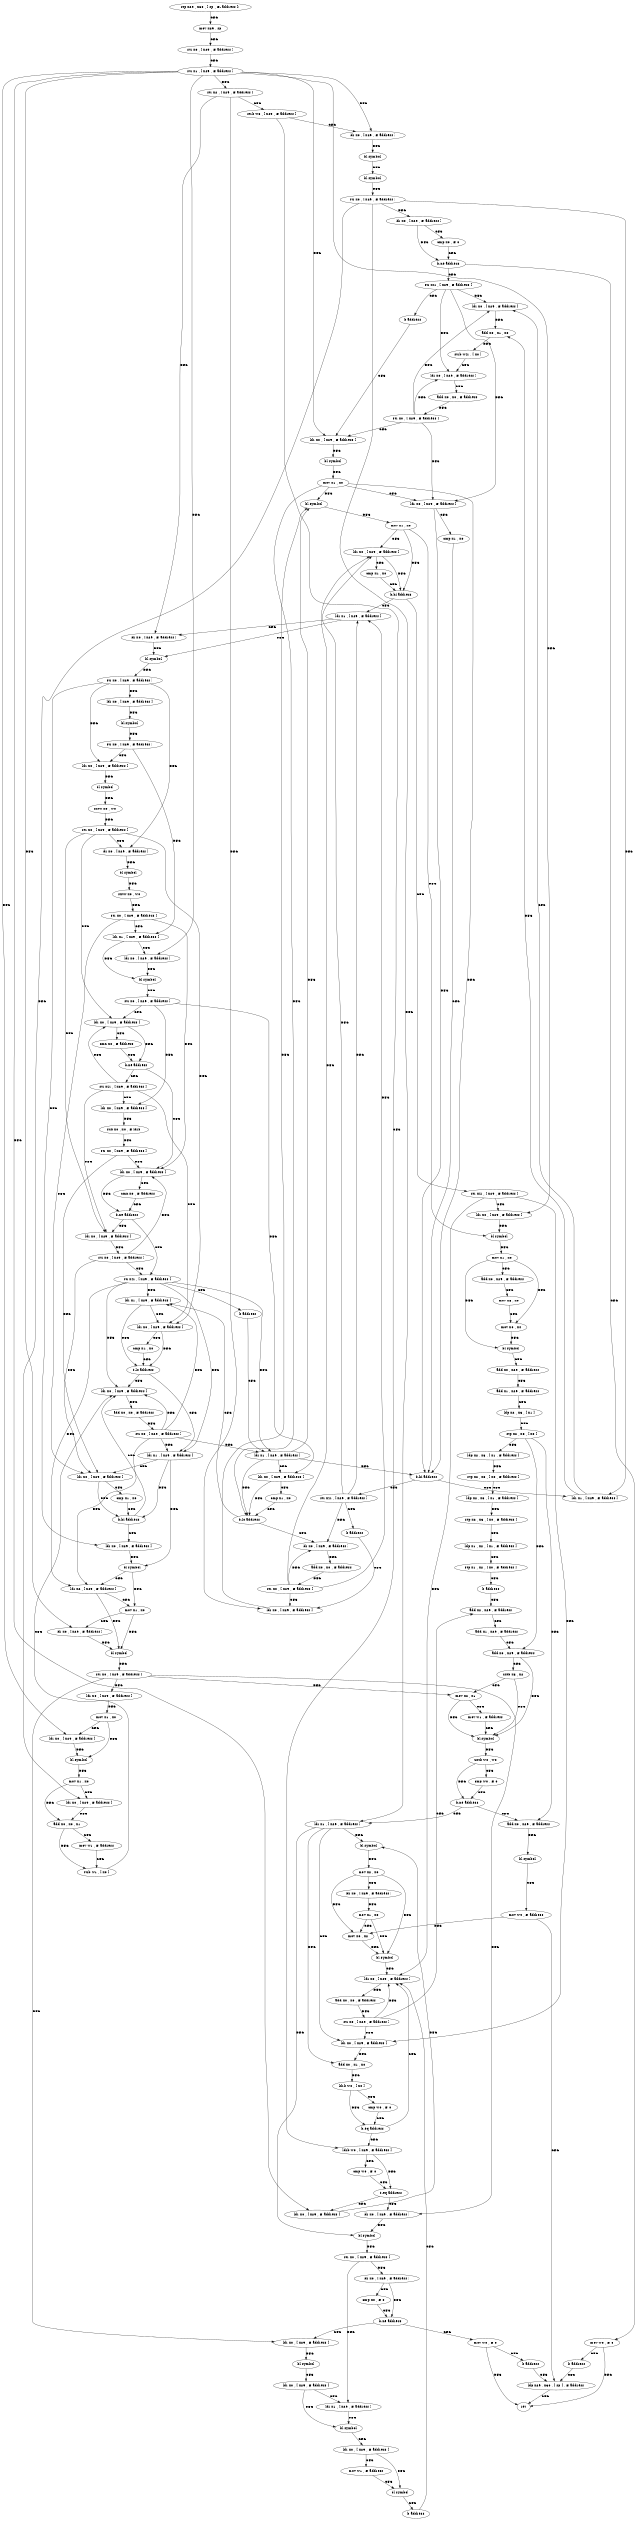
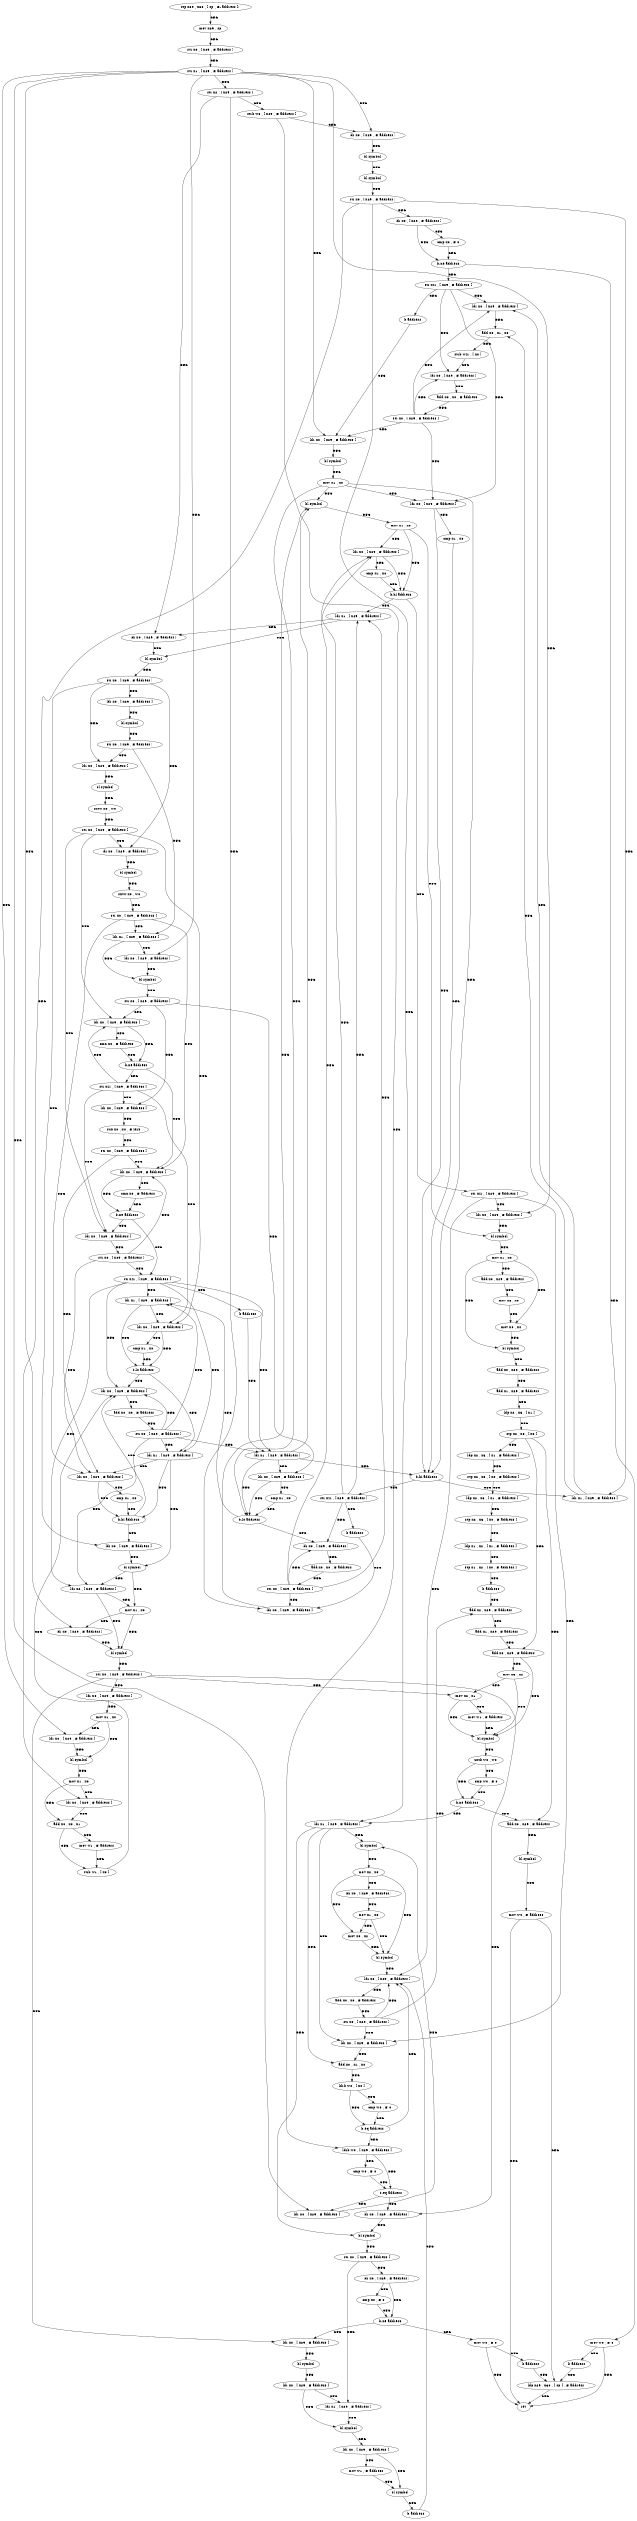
(513, 1675) -> (513, 1675)
(65, 1846) -> (65, 1846)
(438, 1924) -> (510, 2160)
